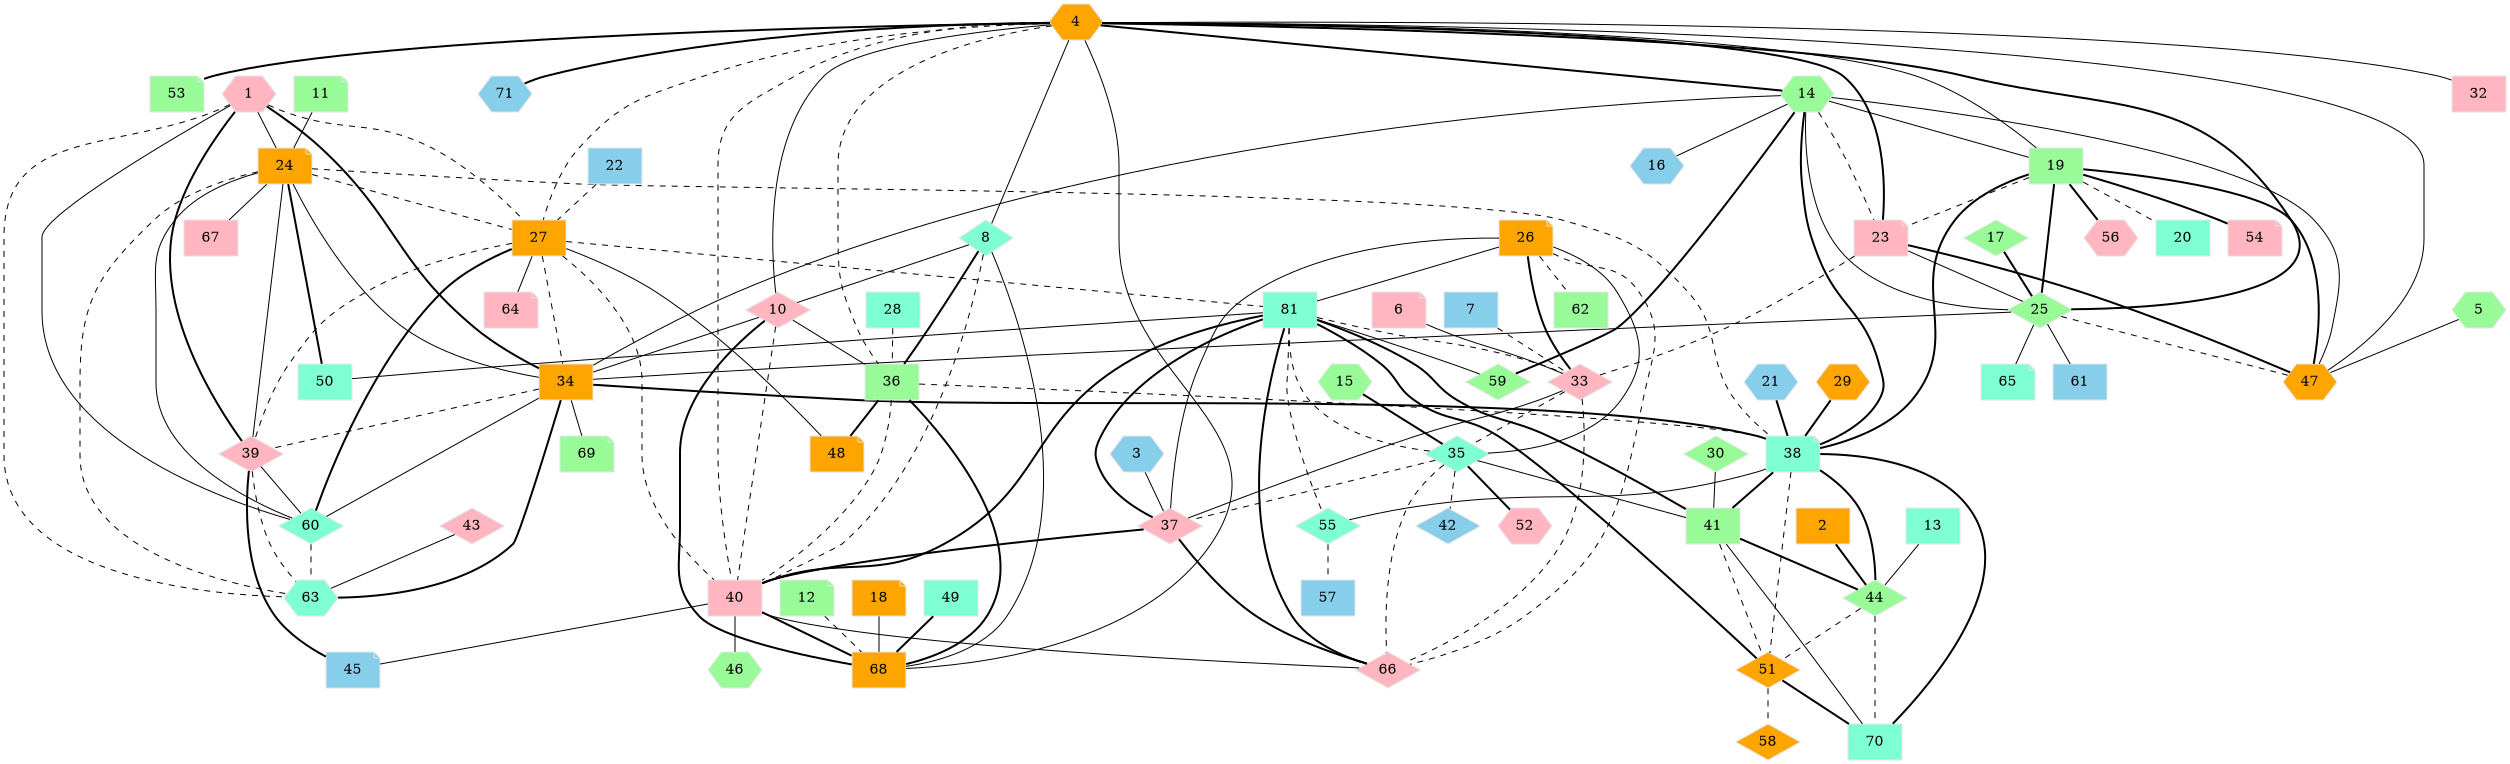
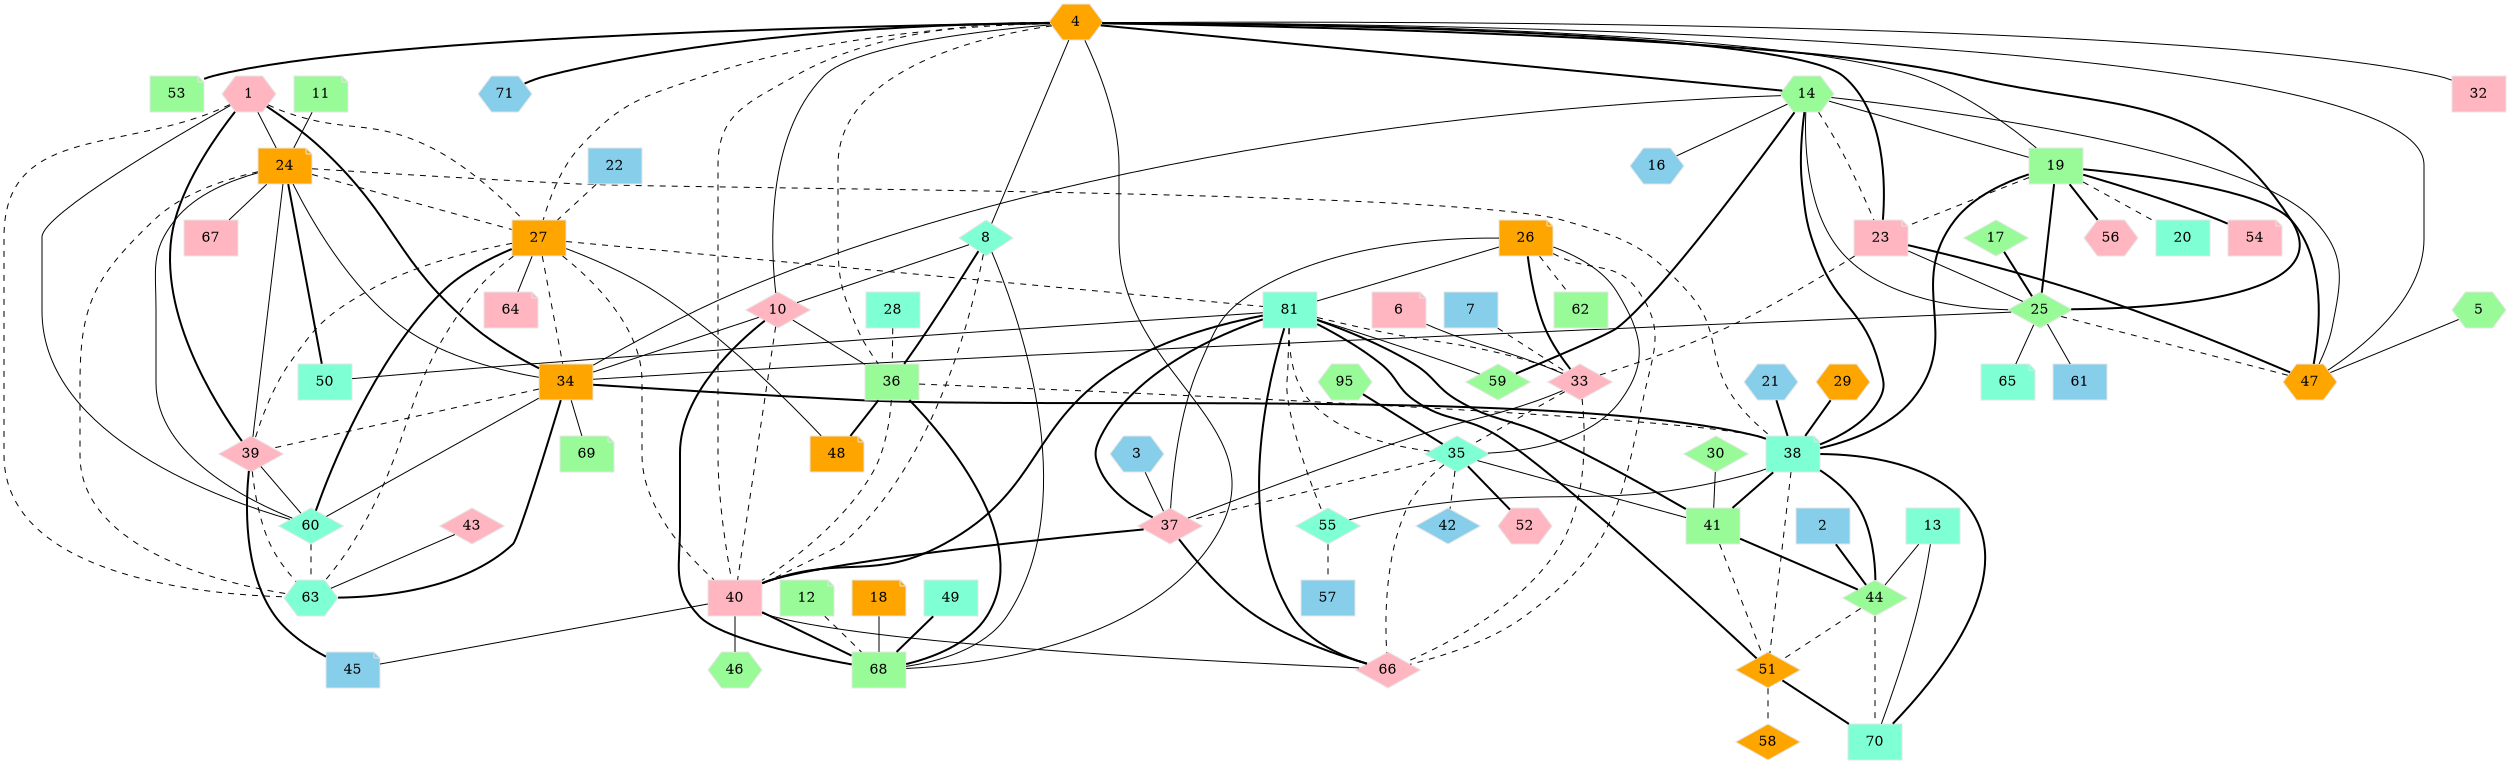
(1345, 382) -> (1345, 382)
none -> (414, 403)
(1823, 526) -> (1823, 526)
(1795, 634) -> (1911, 635)
(879, 670) -> (879, 670)
